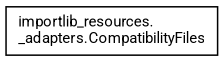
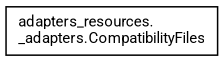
(112, 31) -> (112, 31)
